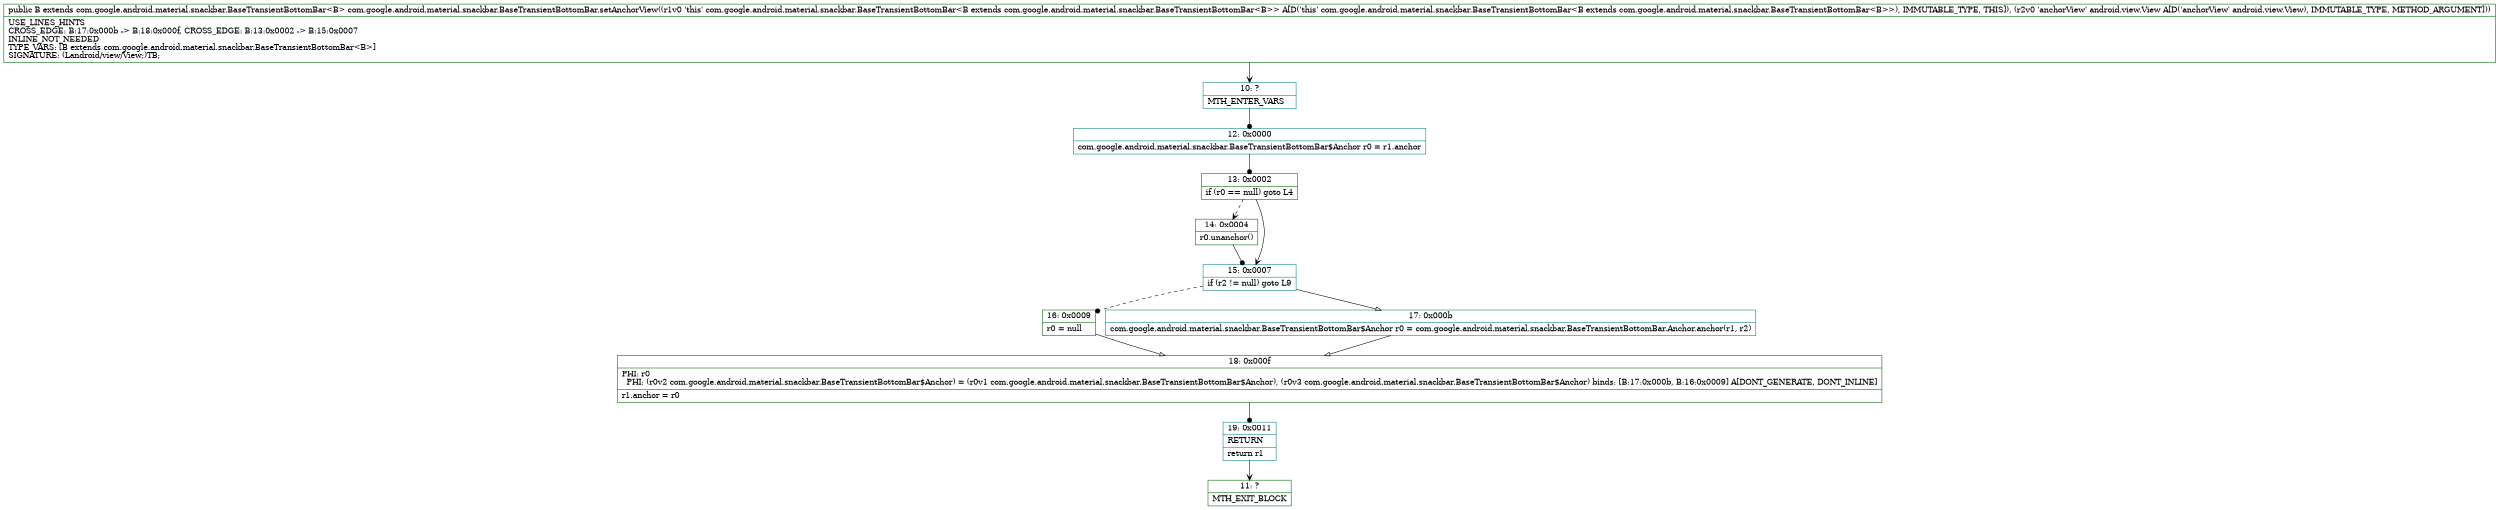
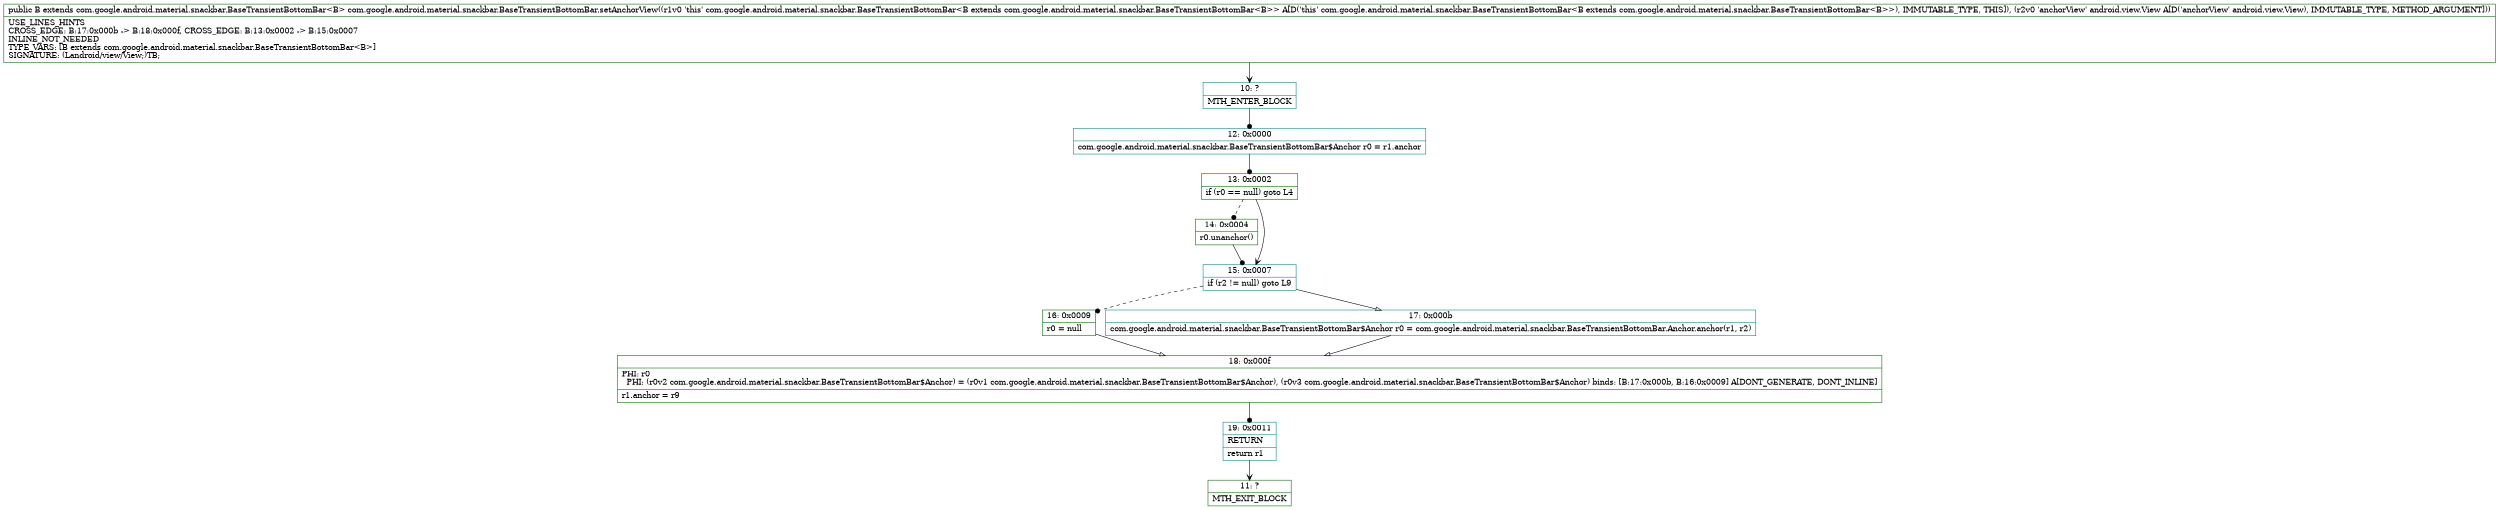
(1246, 102) -> (1250, 102)
(1239, 207) -> (1239, 207)
(651, 396) -> (651, 396)
